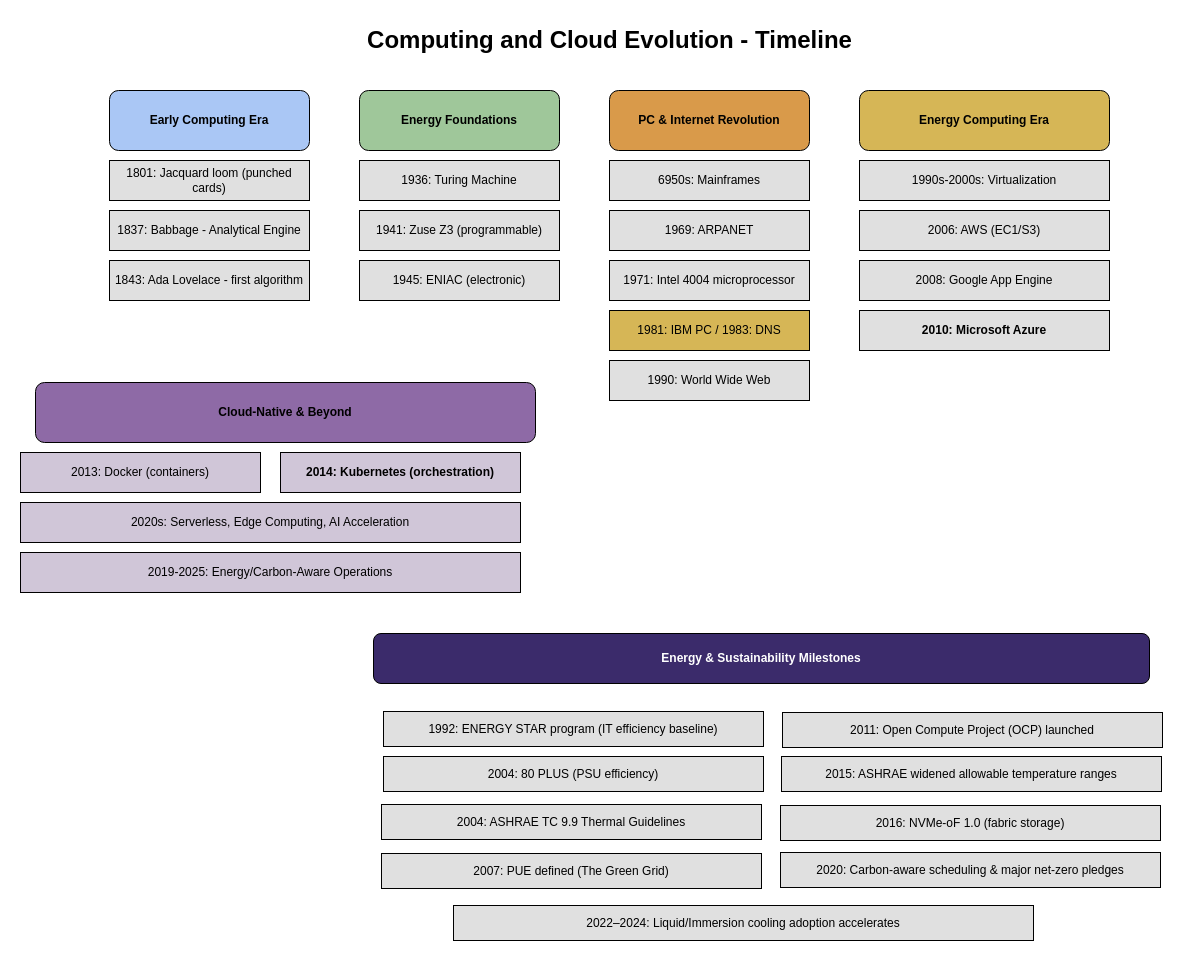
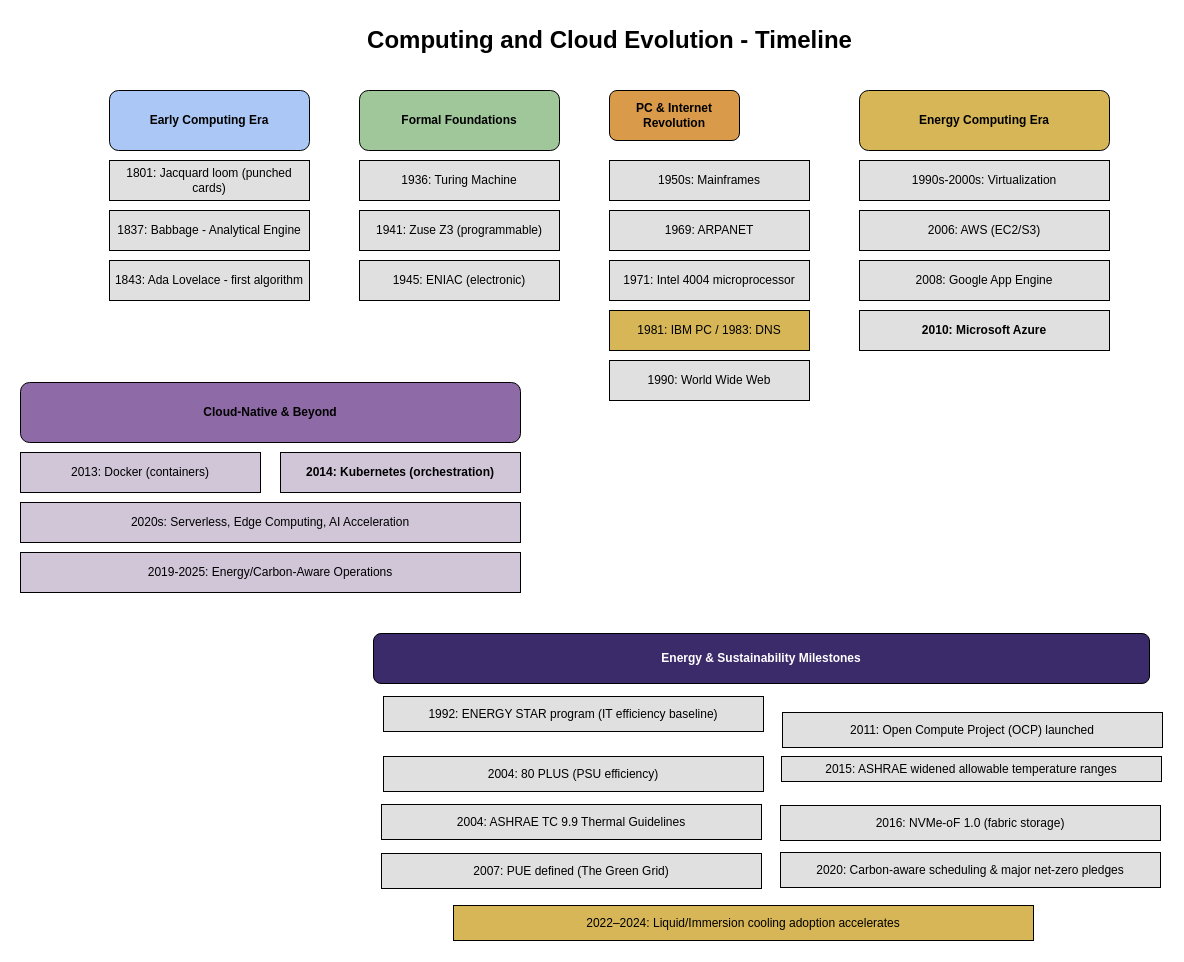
(460, 121) -> (460, 121)
(710, 121) -> (675, 116)
(710, 181) -> (710, 181)
(985, 231) -> (985, 231)
(286, 413) -> (271, 413)
(574, 729) -> (574, 714)
(972, 774) -> (972, 769)
(744, 923) -> (744, 923)
